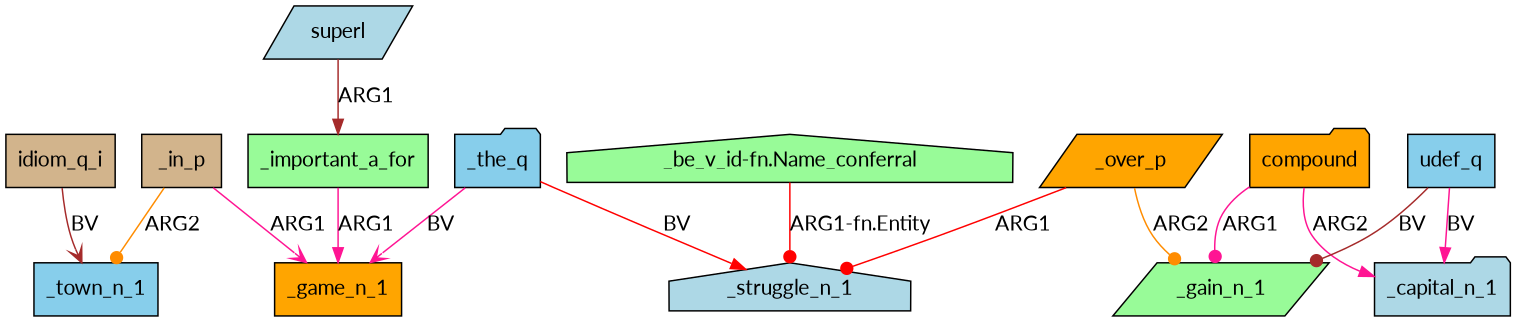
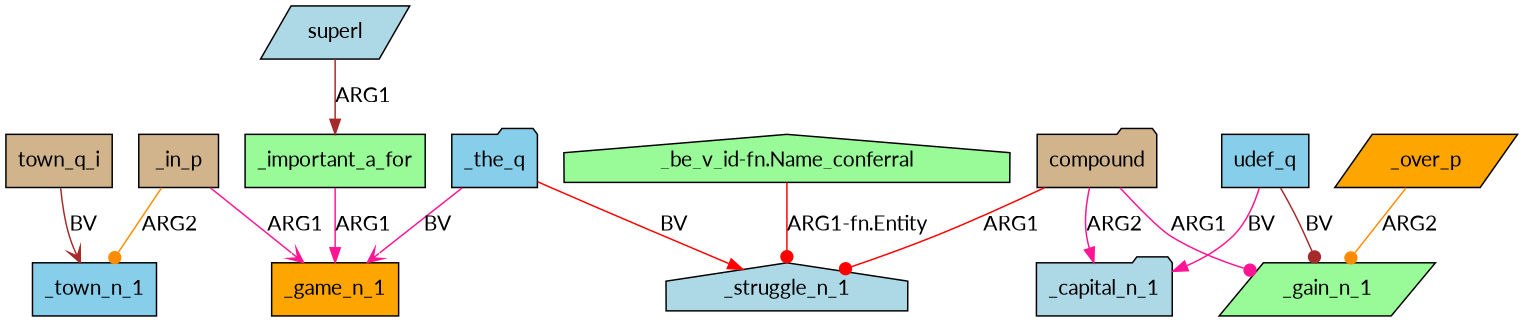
(61, 161) -> (59, 161)
(1310, 161) -> (1097, 161)
(960, 228) -> (949, 230)
